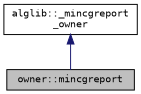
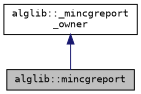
(71, 80) -> (71, 80)
